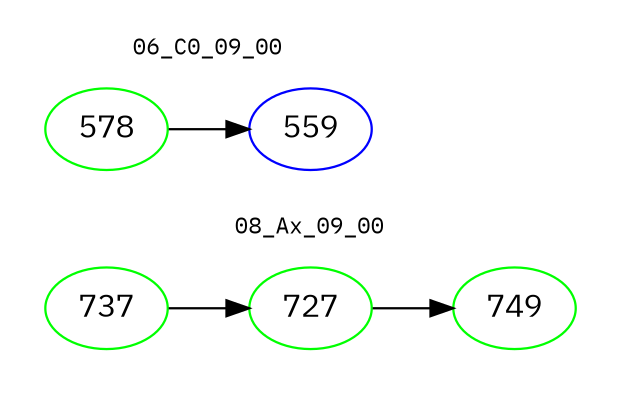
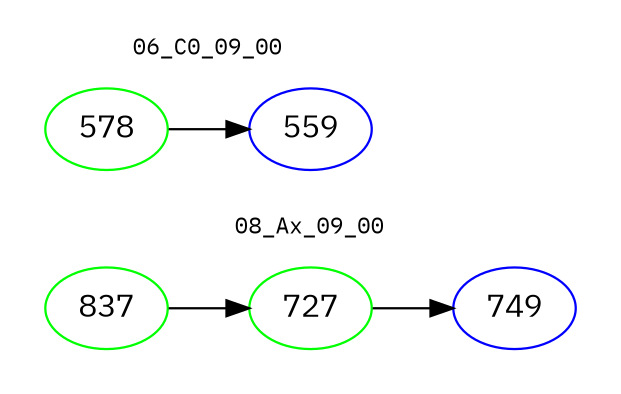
(107, 308) -> (107, 308)
(515, 308) -> (515, 308)
